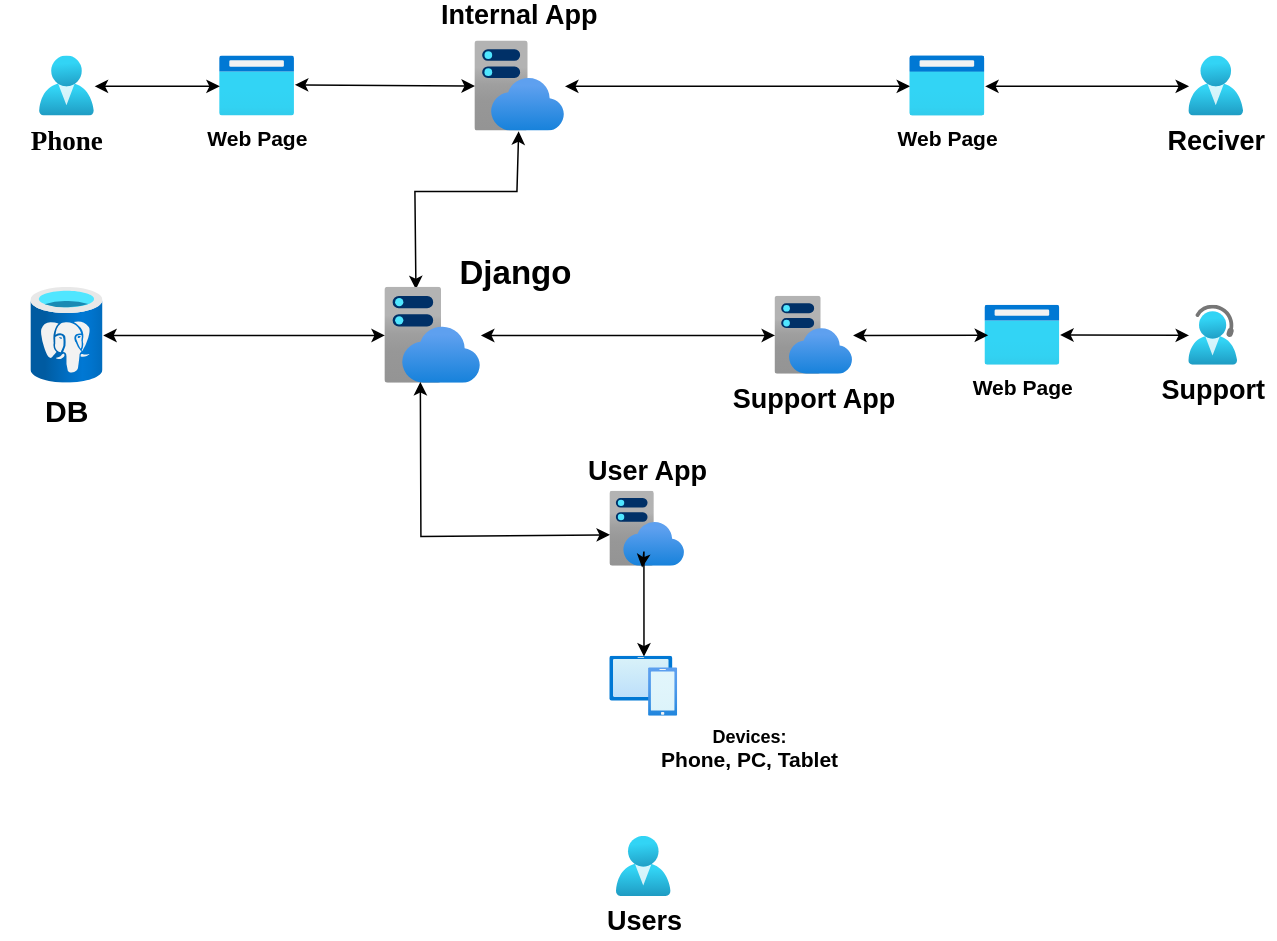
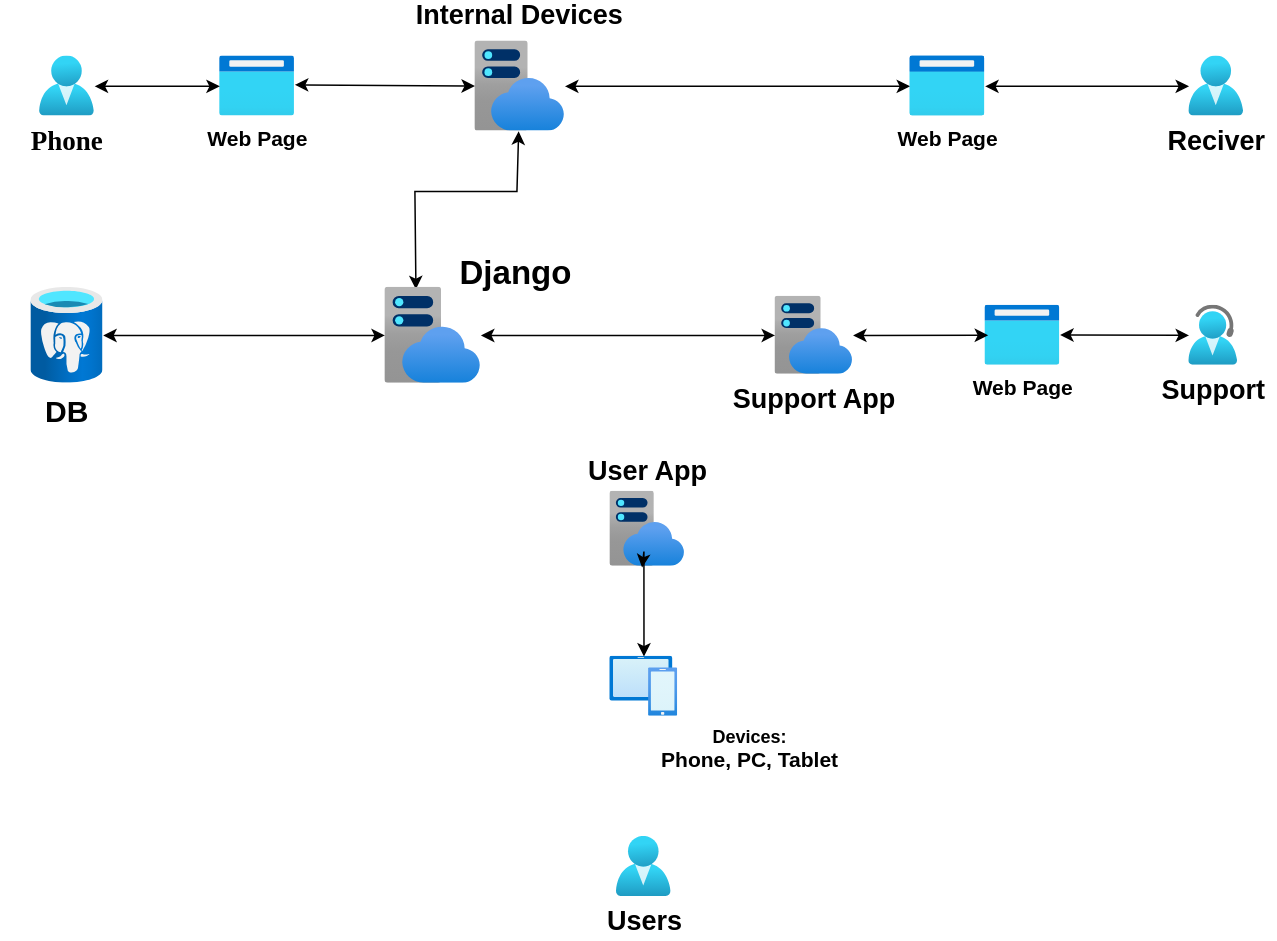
(519, 15) -> (519, 15)
(438, 536) -> none
